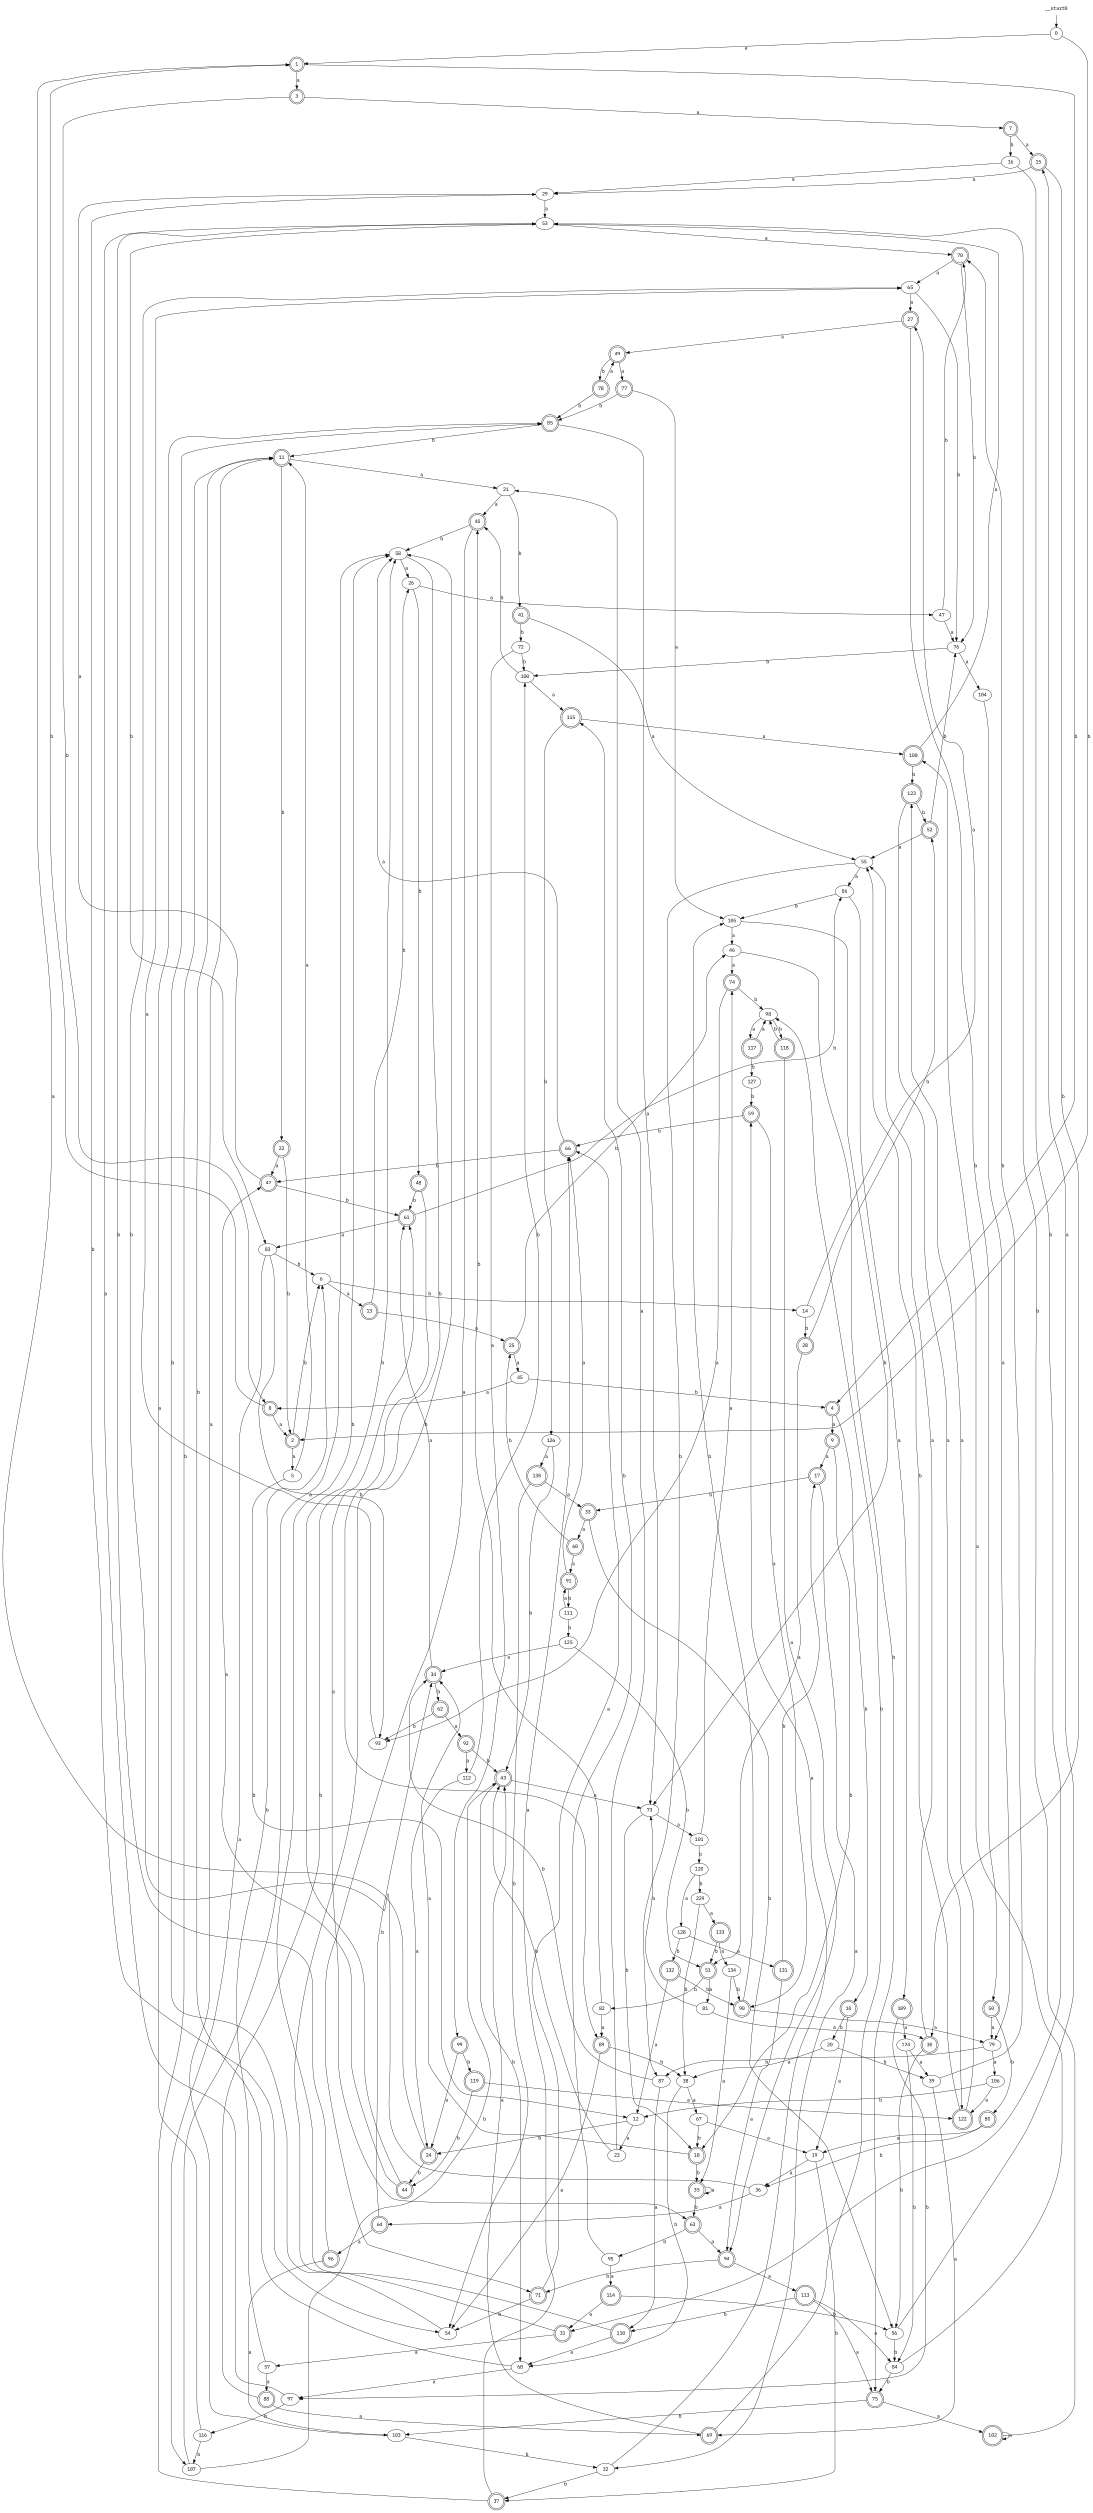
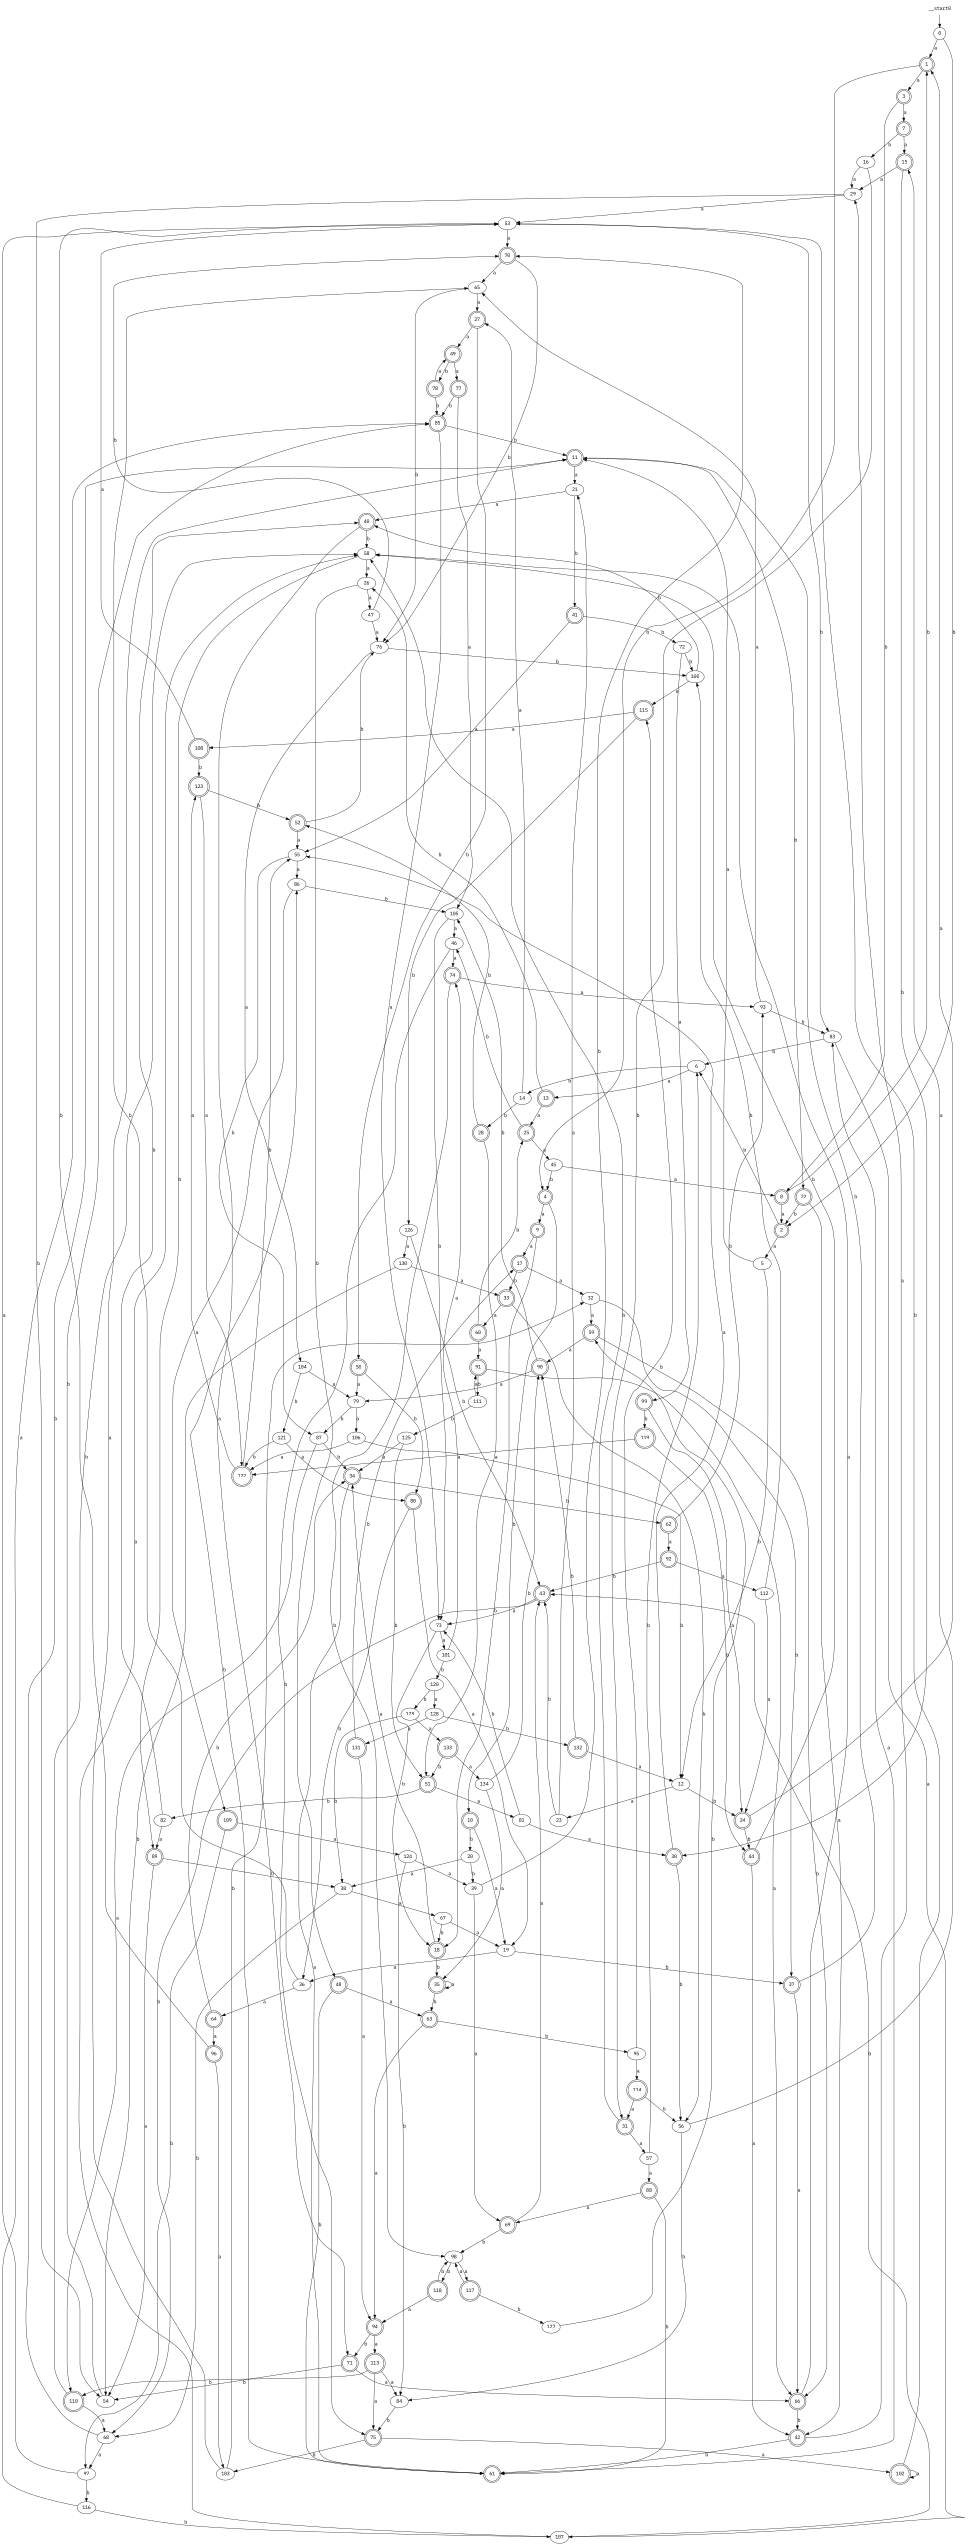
none -> (282, 1438)
(537, 1476) -> (403, 1264)
(311, 1494) -> (793, 1020)
(976, 1598) -> none
(700, 1899) -> (410, 1714)
